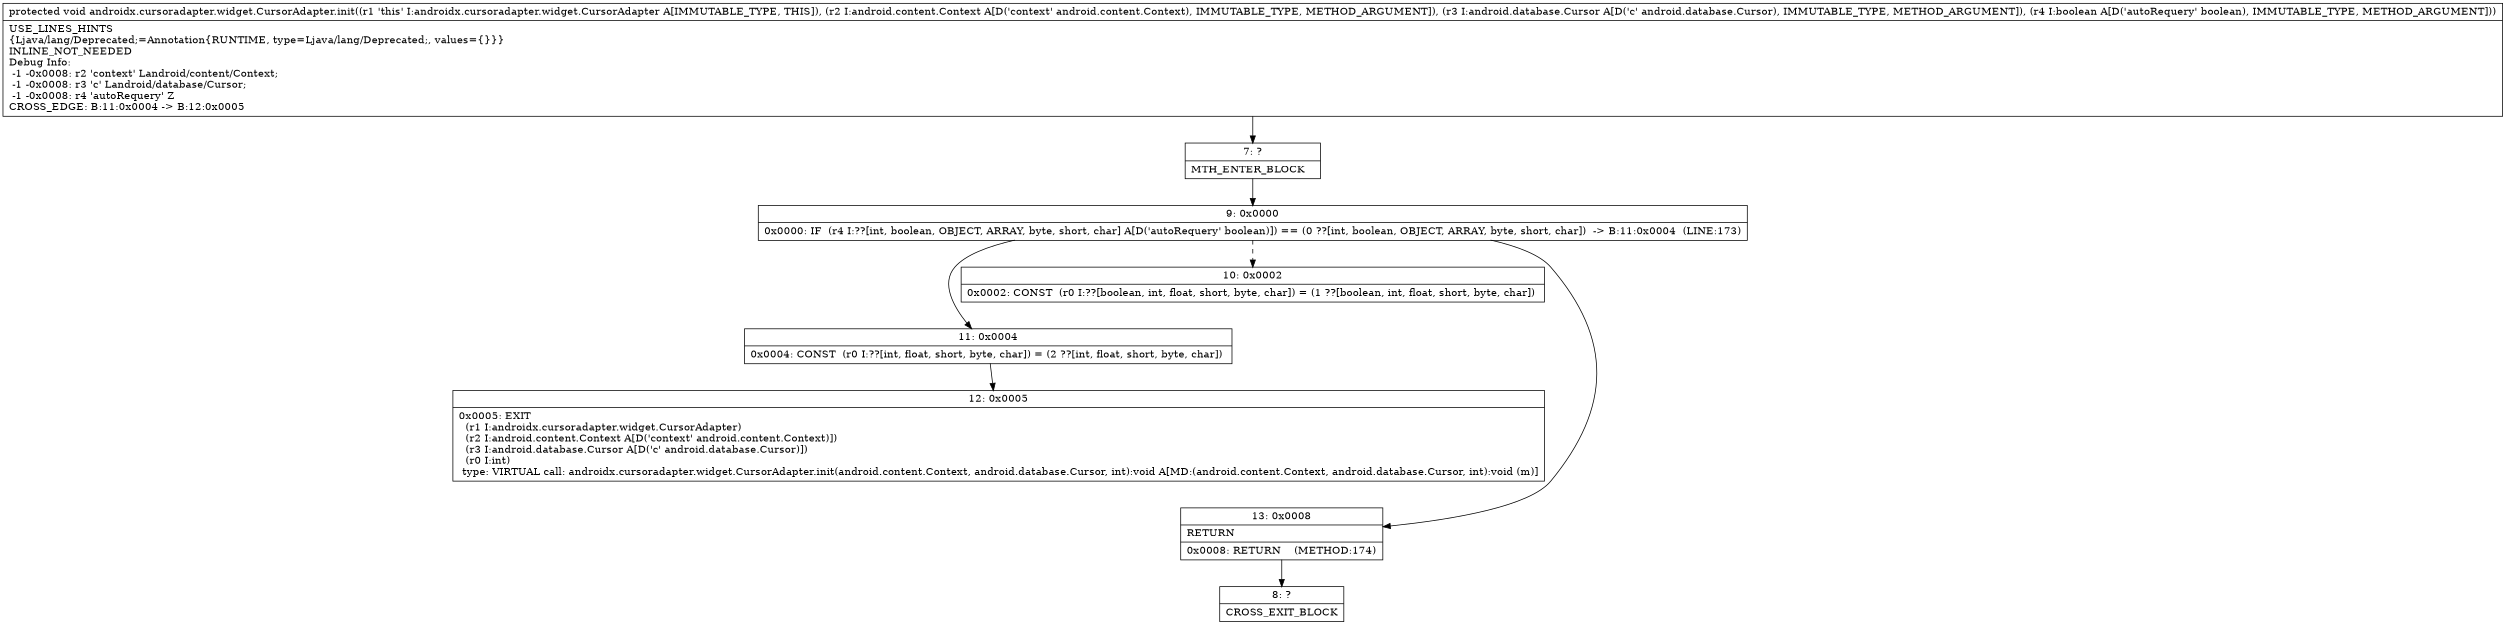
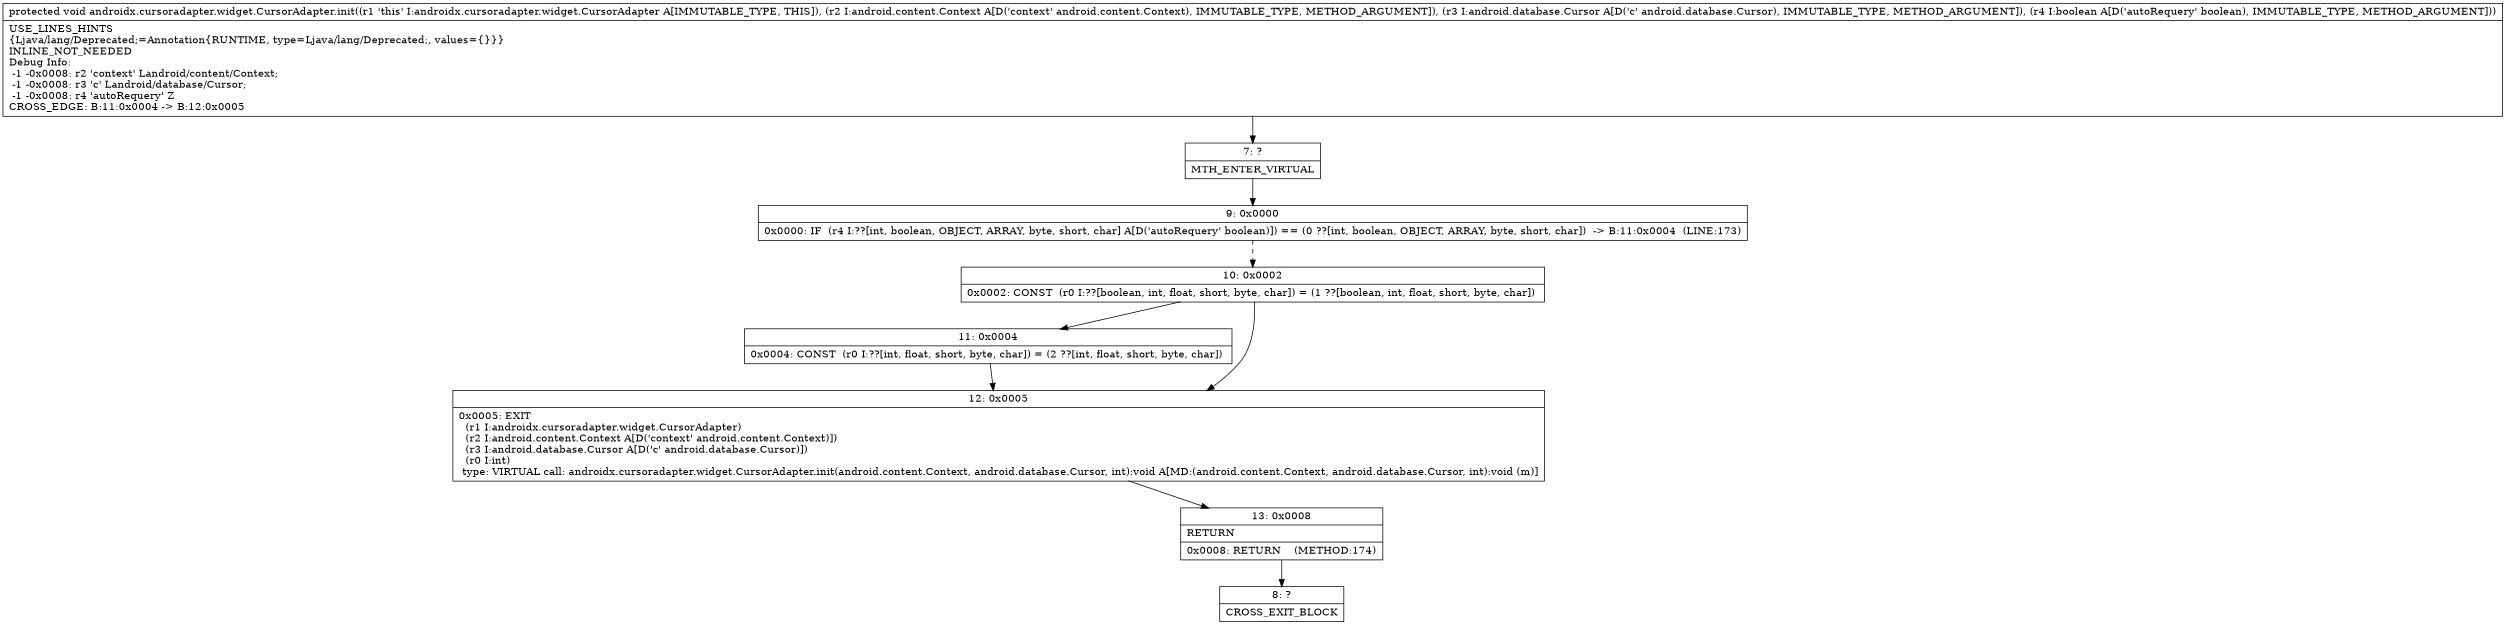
(1248, 169) -> (1253, 169)
(956, 266) -> (1124, 315)
none -> (1247, 351)
(1586, 424) -> (1165, 493)
